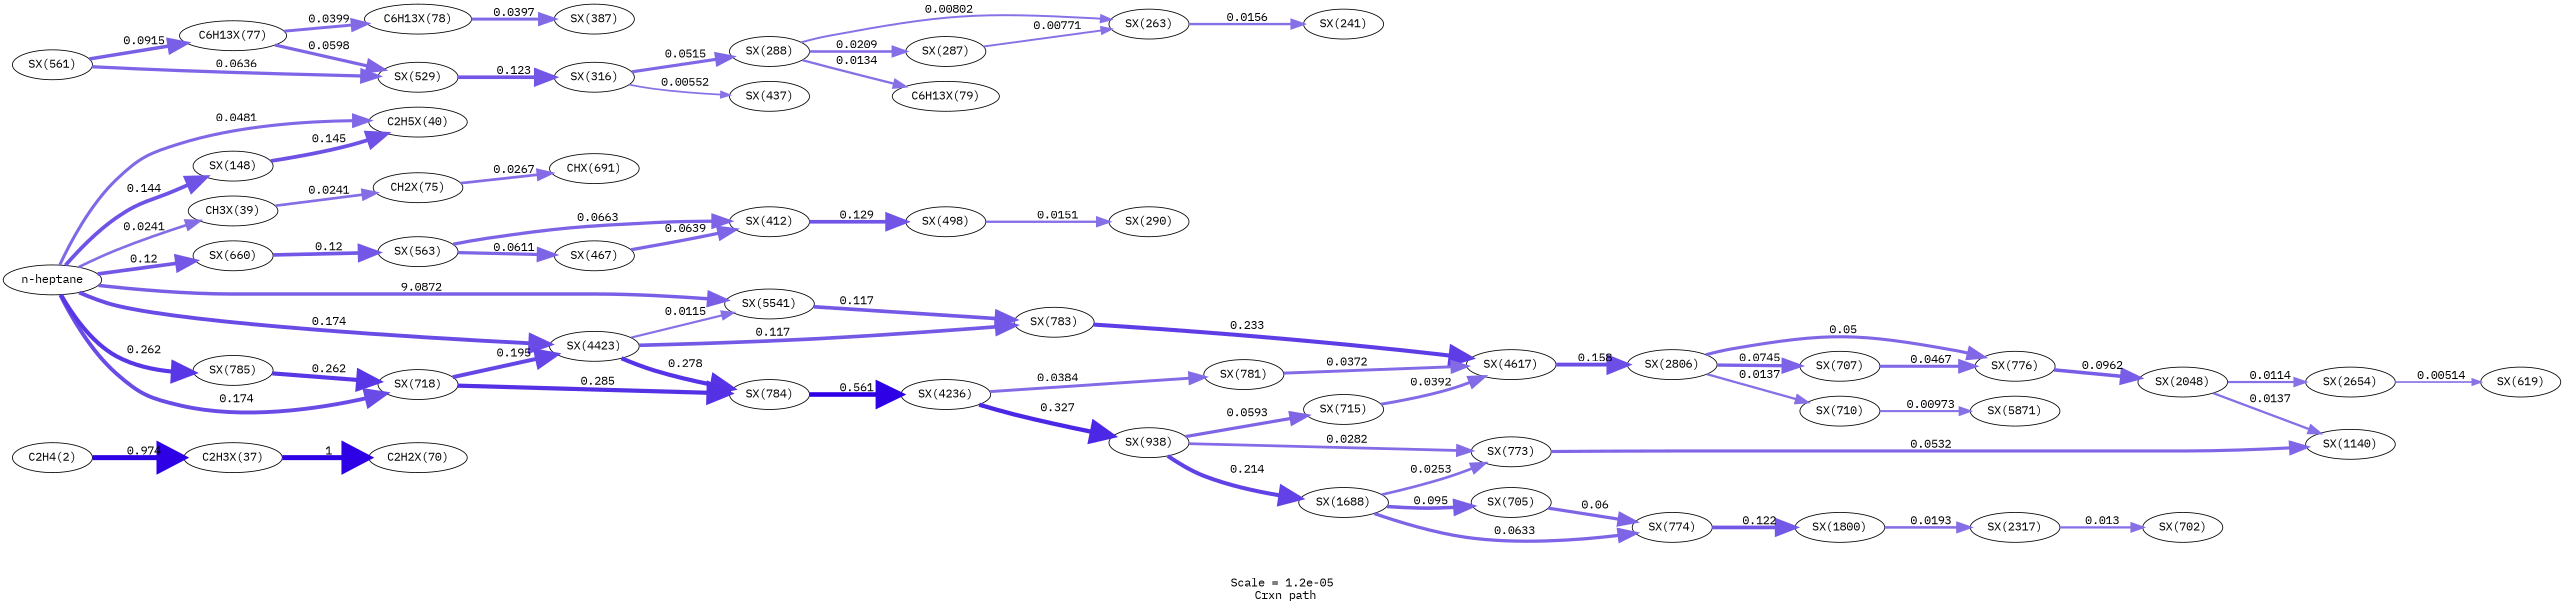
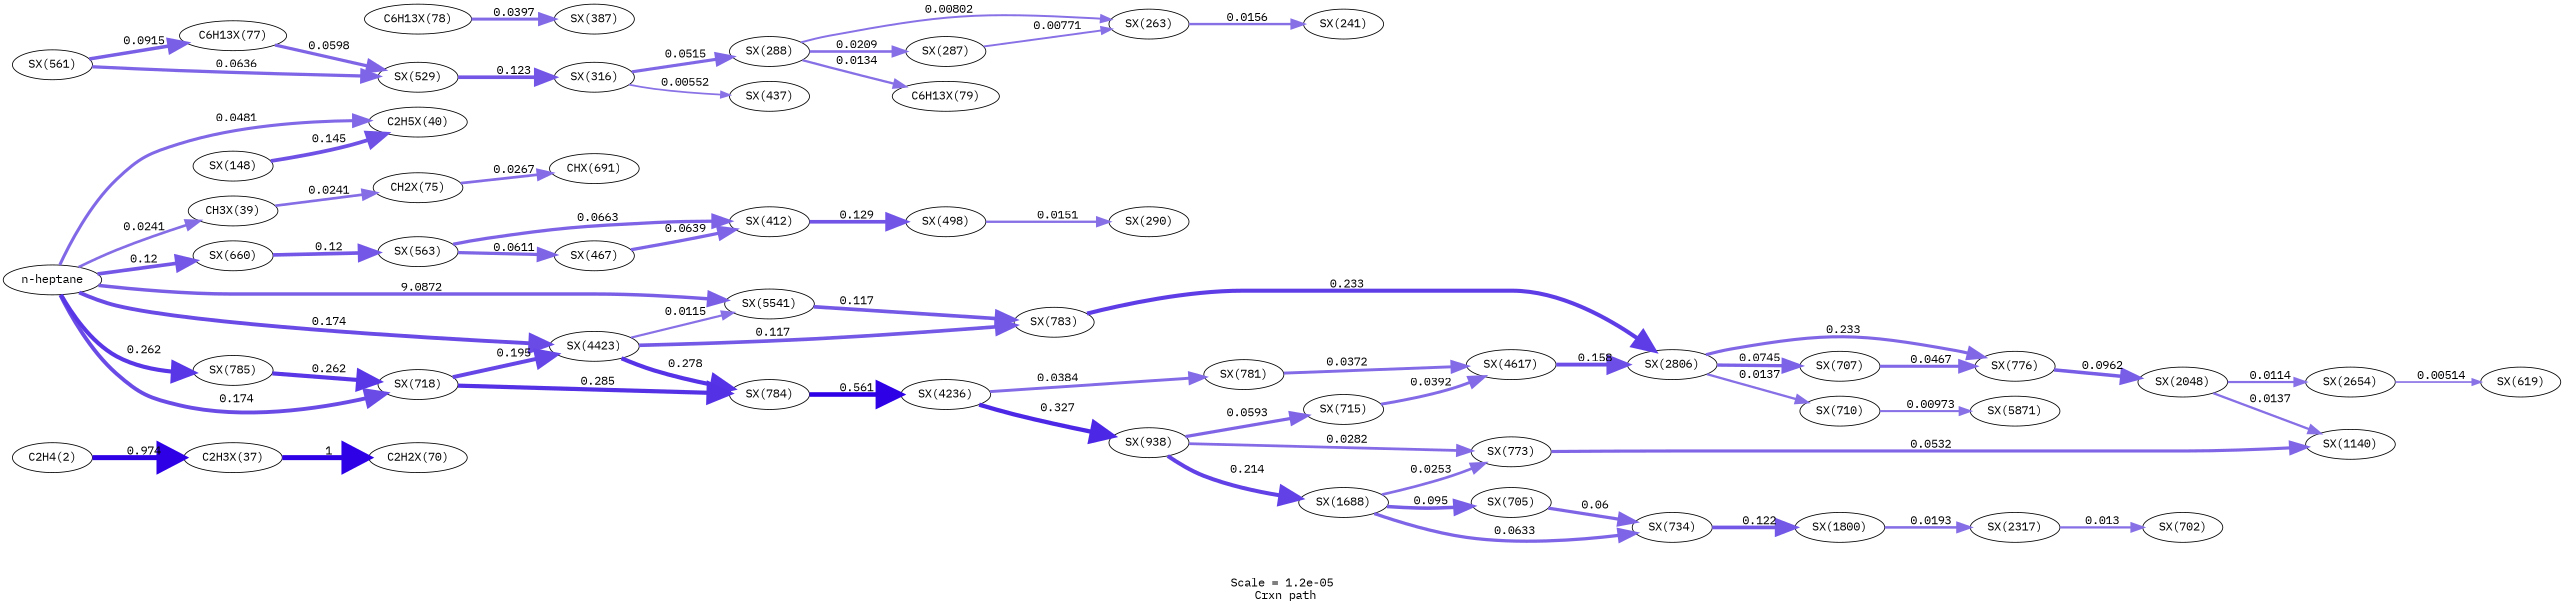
(318, 28) -> none
(120, 215) -> none
(1840, 330) -> (1840, 330)
(1272, 338) -> (1367, 291)
(1672, 527) -> (1672, 527)
